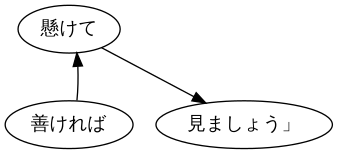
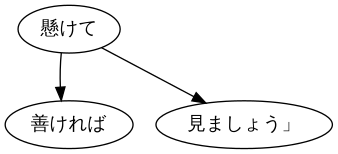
(78, 83) -> (60, 70)
